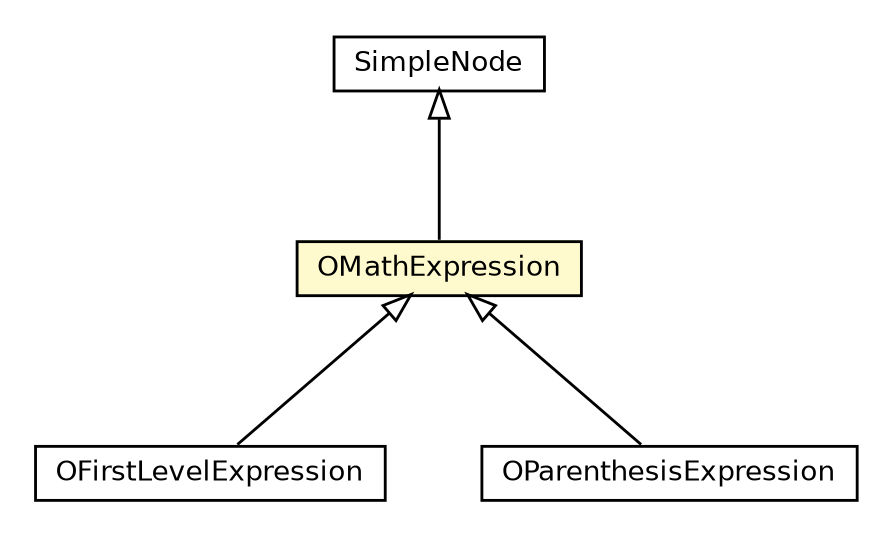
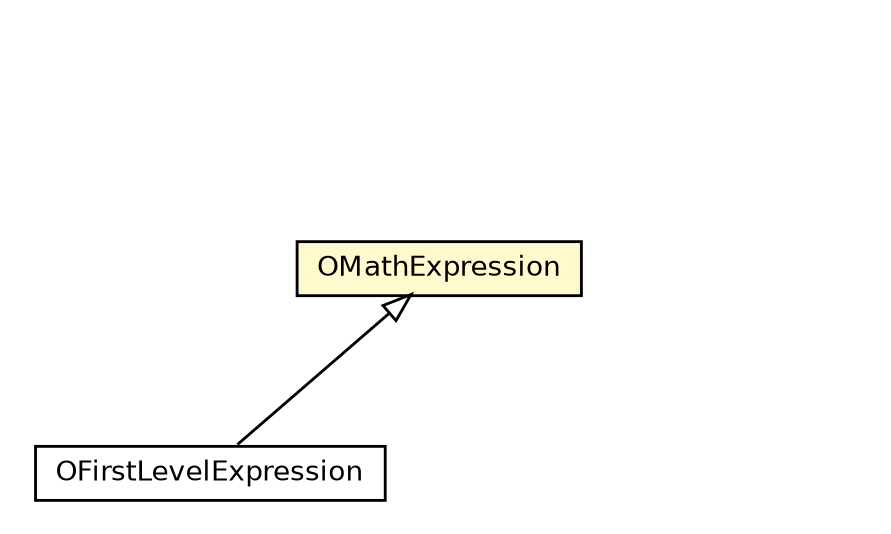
(439, 63) -> none
(670, 472) -> none
